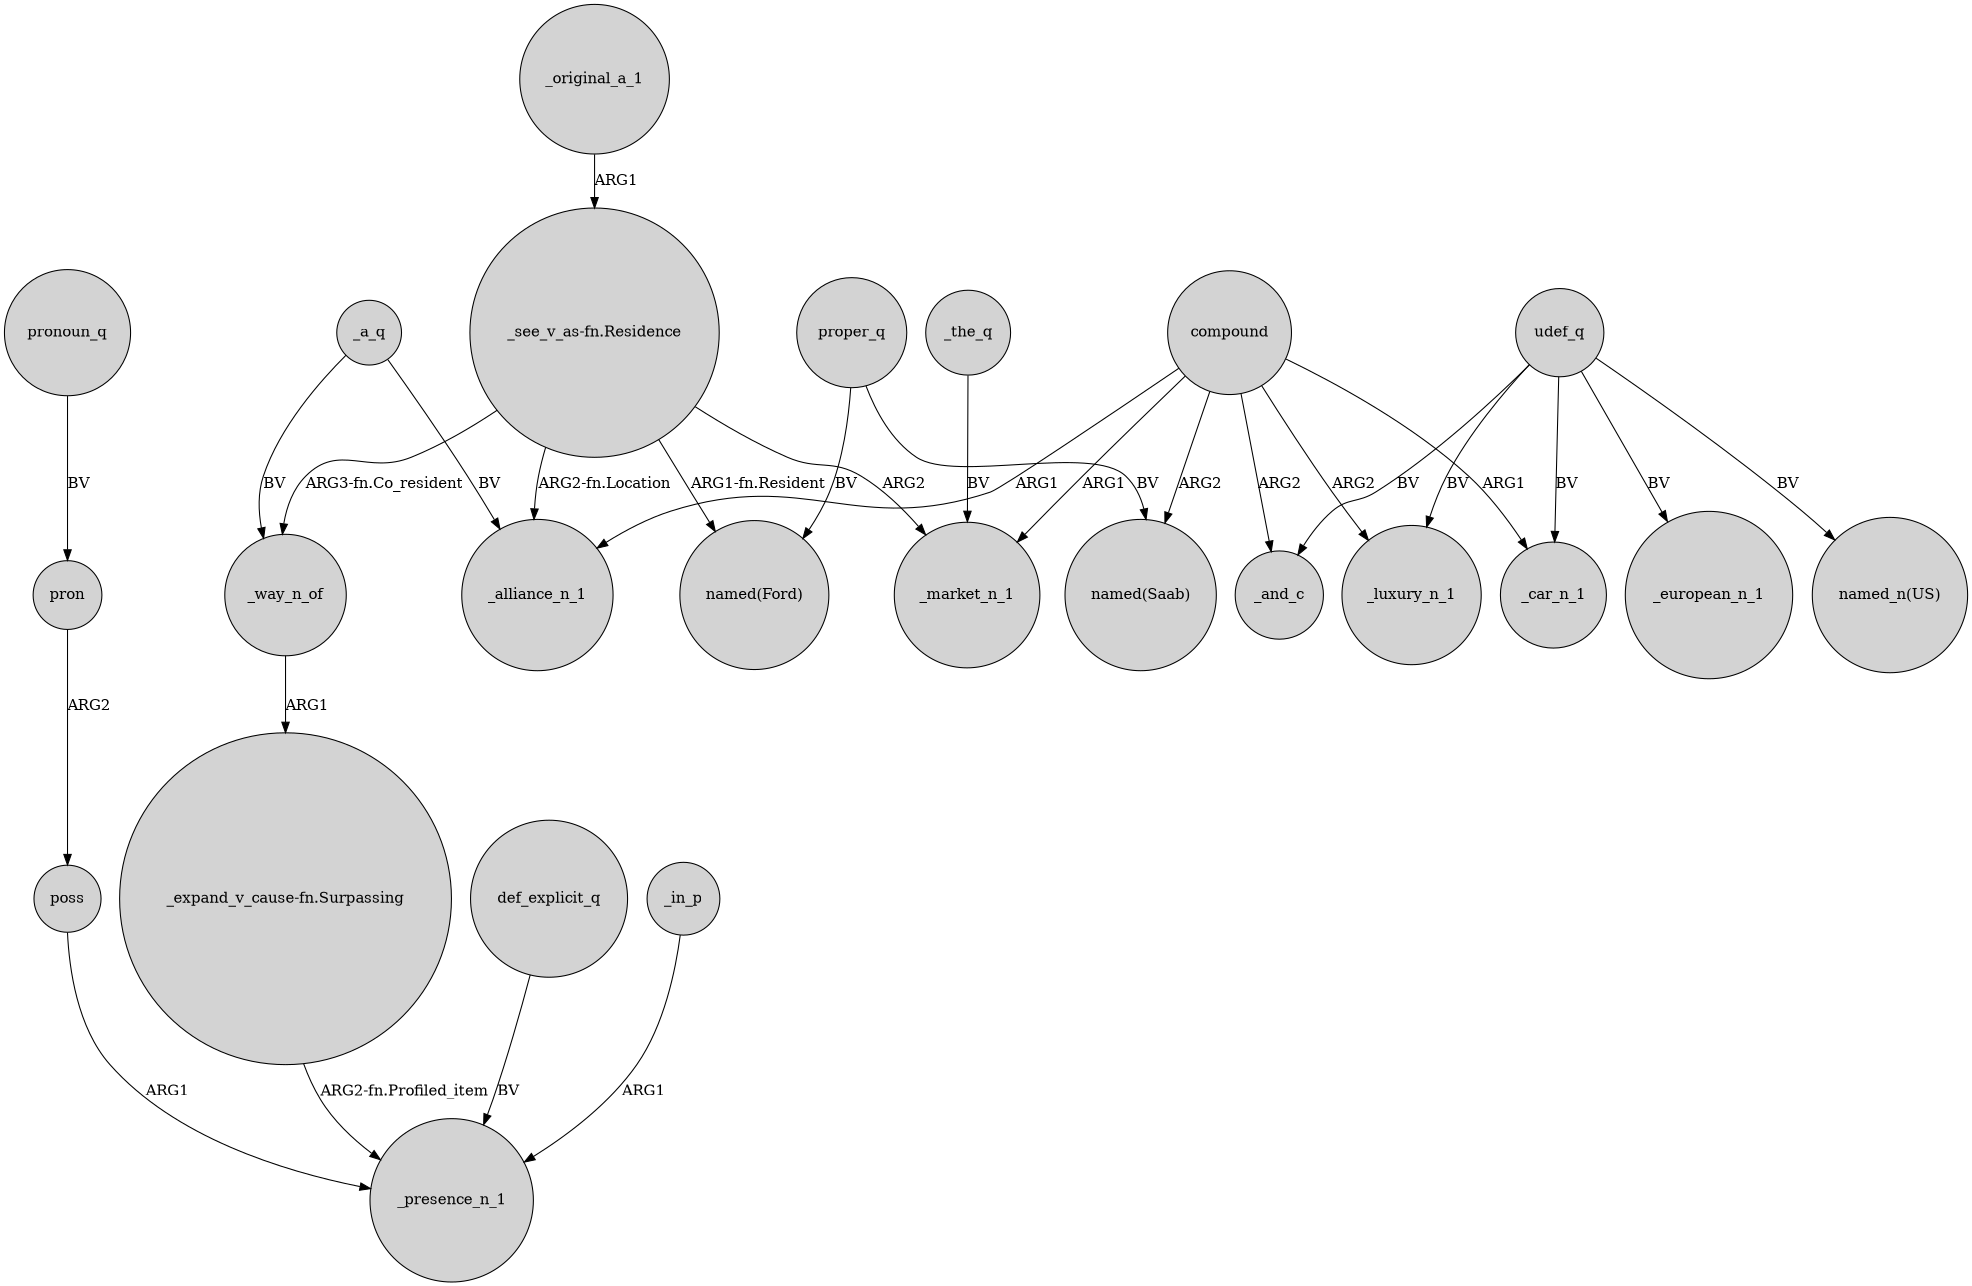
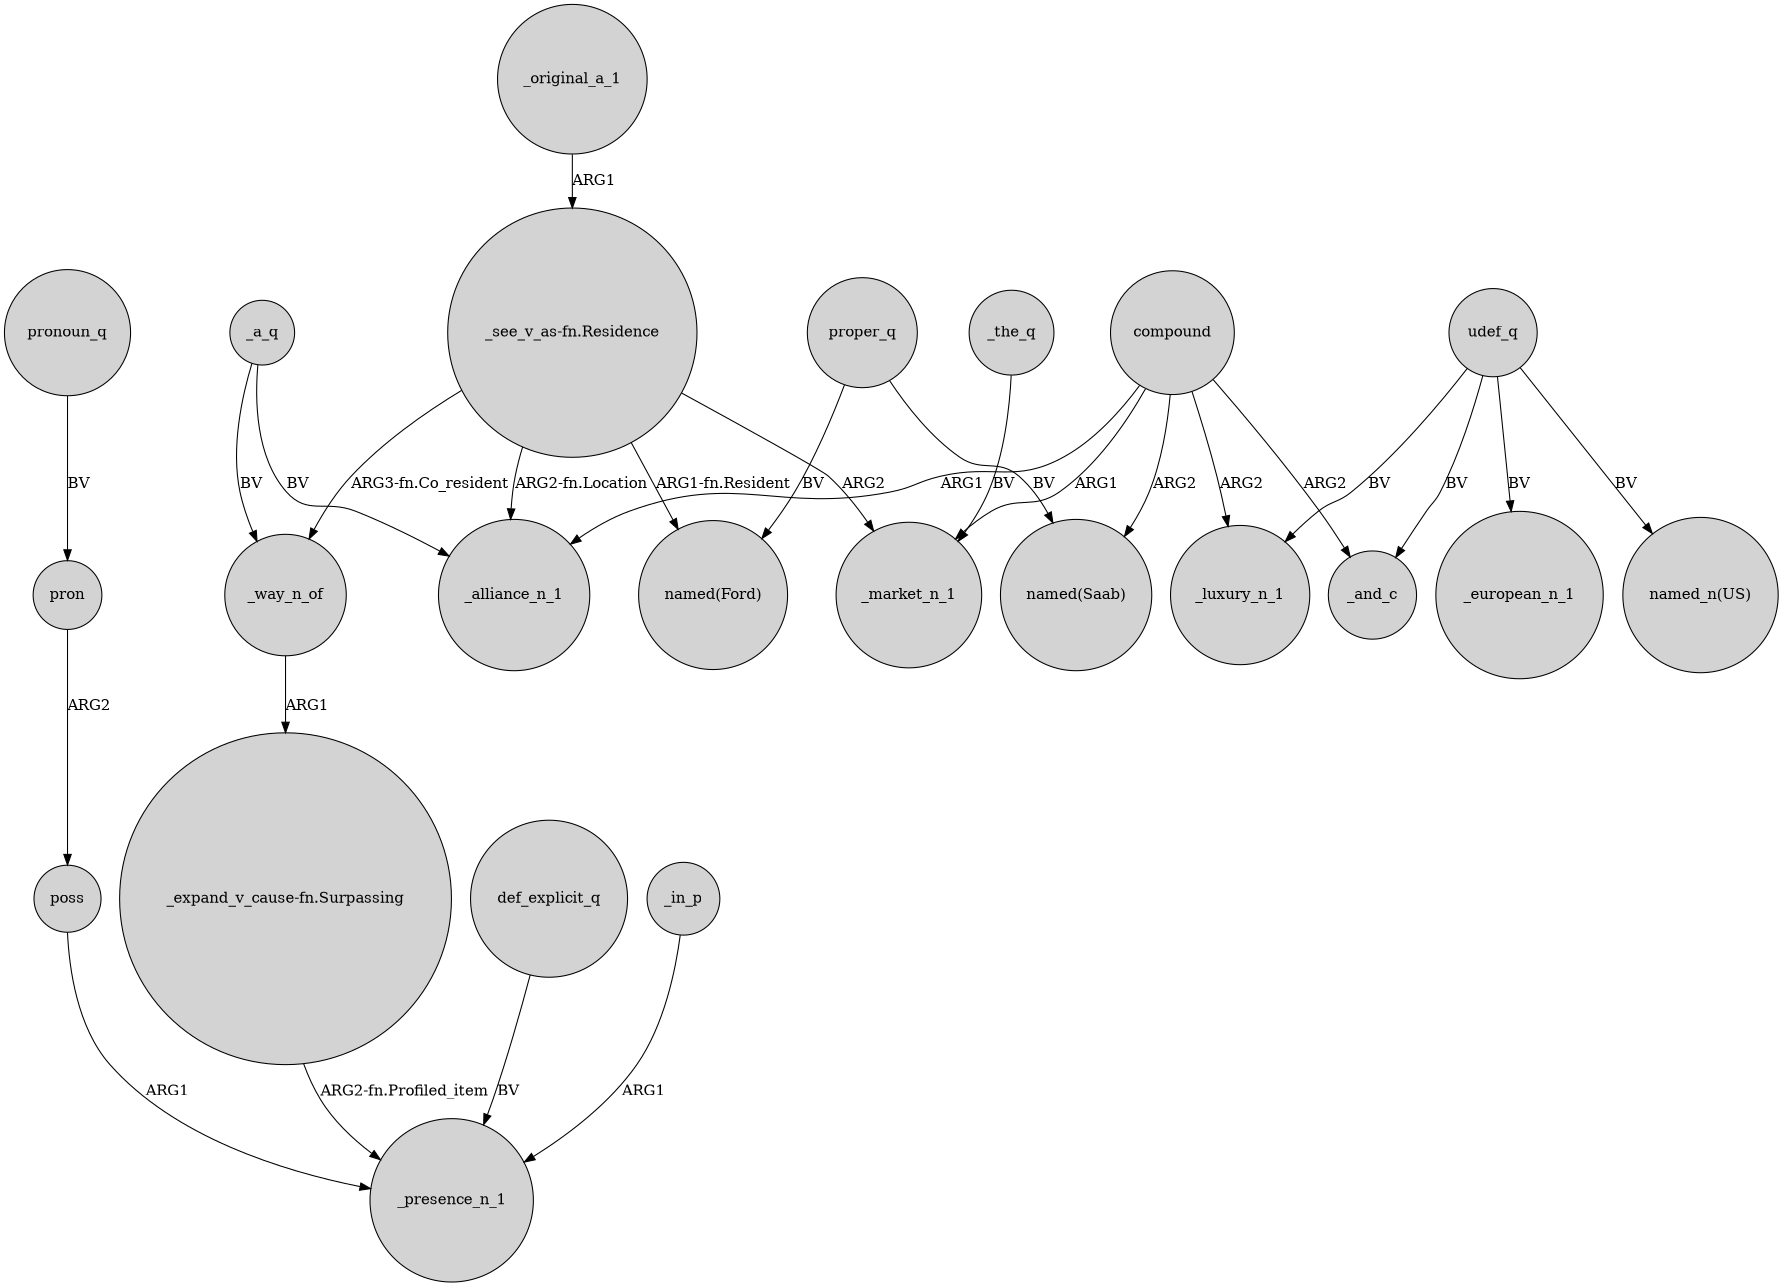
(1553, 595) -> none
